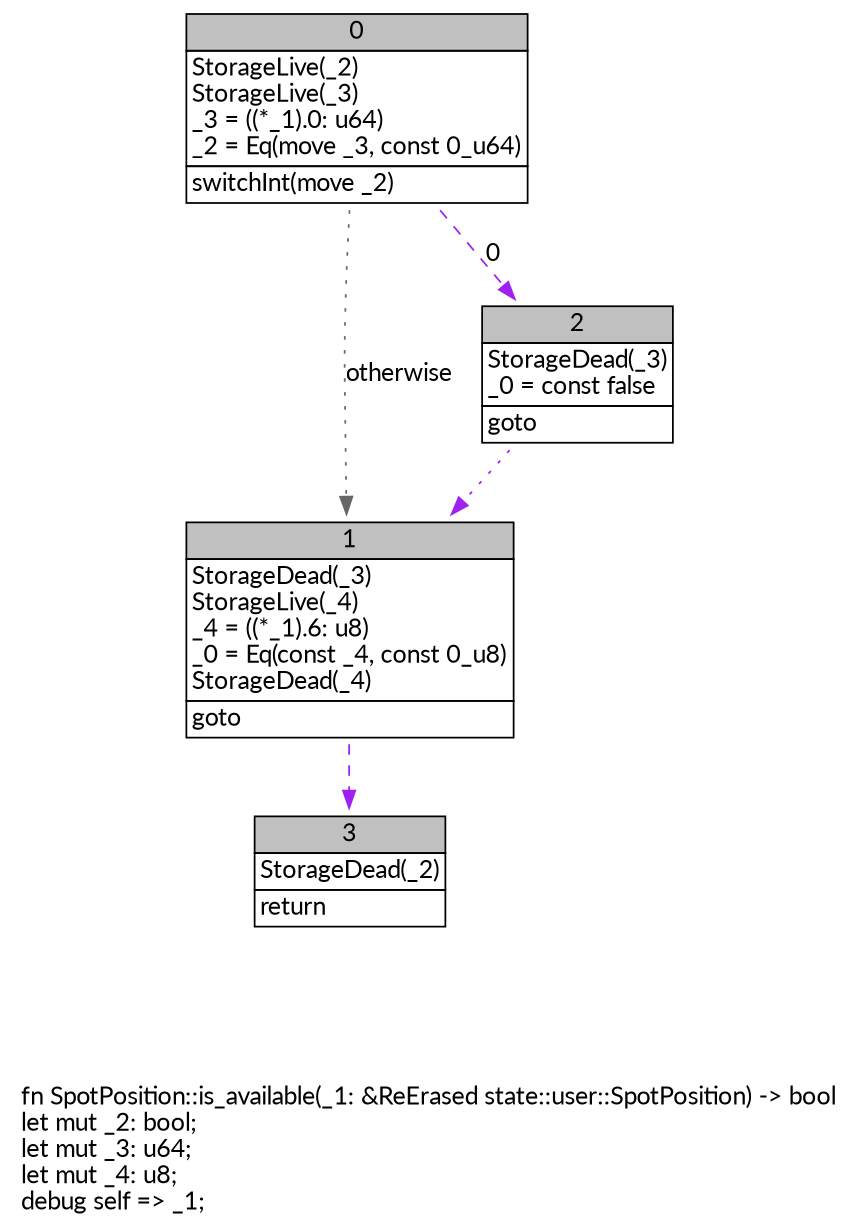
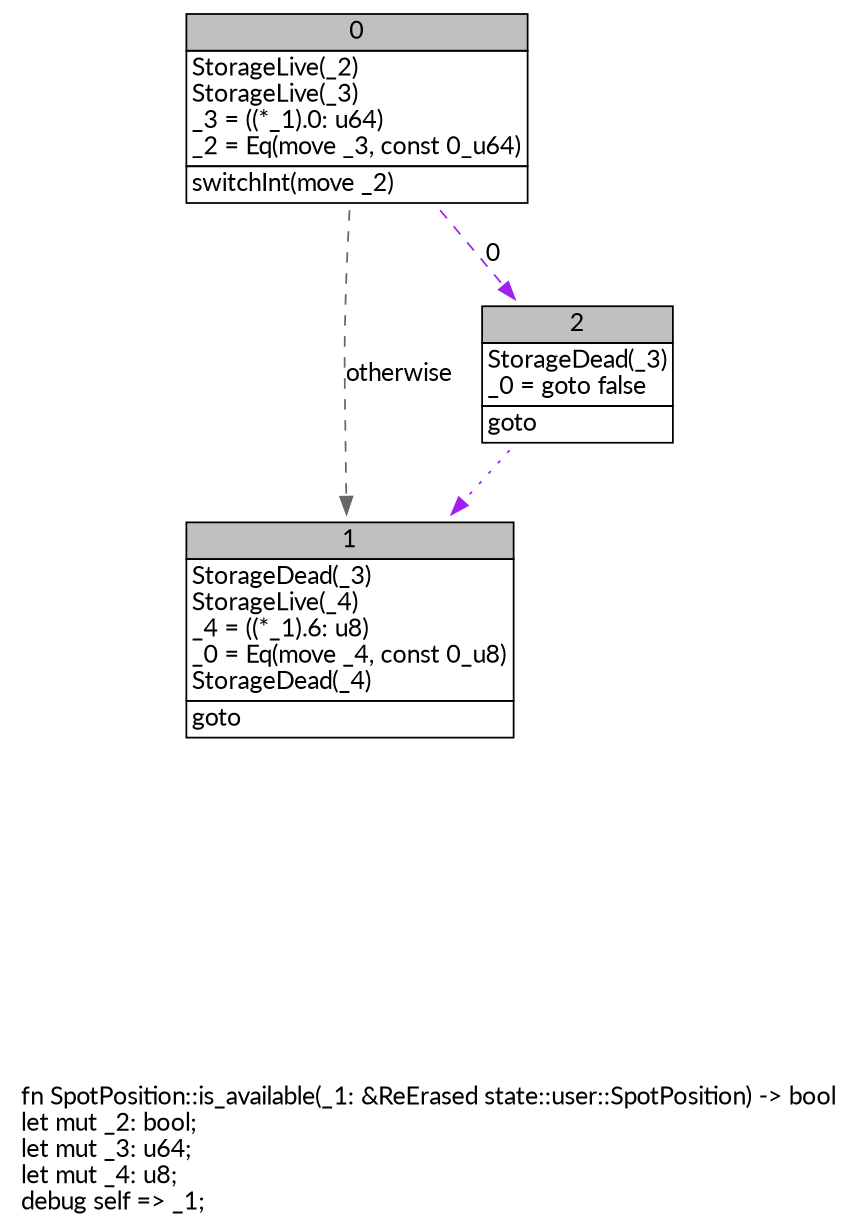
(345, 353) -> (345, 353)
(572, 387) -> (567, 387)
(350, 655) -> (350, 655)
(349, 871) -> none
